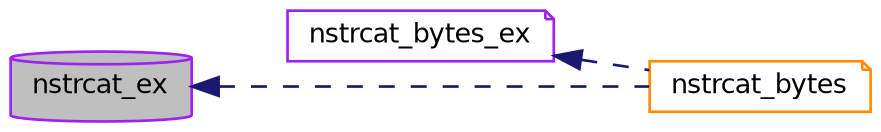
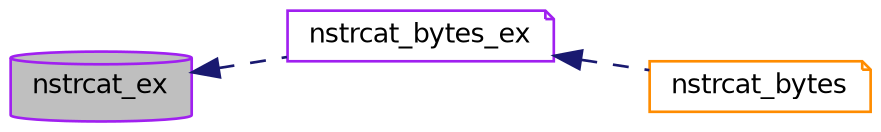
(434, 87) -> (253, 63)
